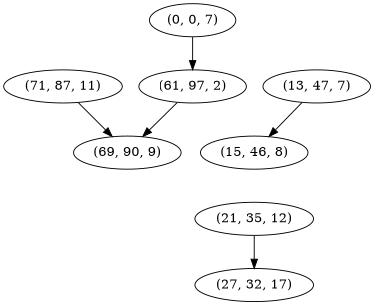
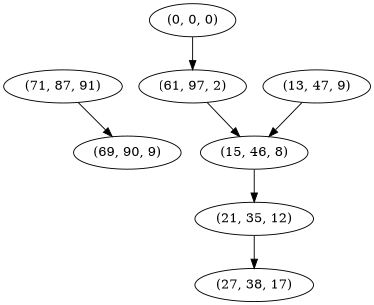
(193, 20) -> (193, 20)
(63, 86) -> (63, 86)
(317, 86) -> (317, 86)
(163, 116) -> (220, 116)
none -> (254, 181)
(254, 285) -> (254, 285)
